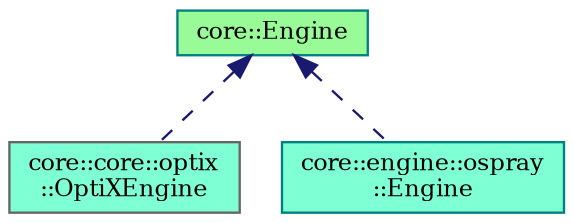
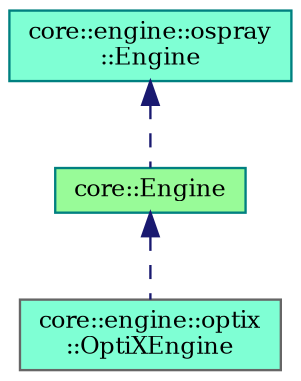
(349, 107) -> (150, 136)
(125, 177) -> (150, 335)
